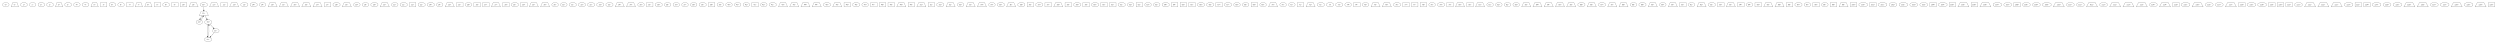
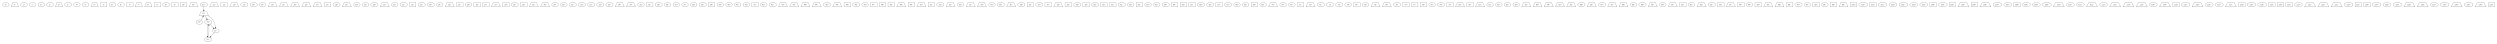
(201, 17) -> (213, 21)
